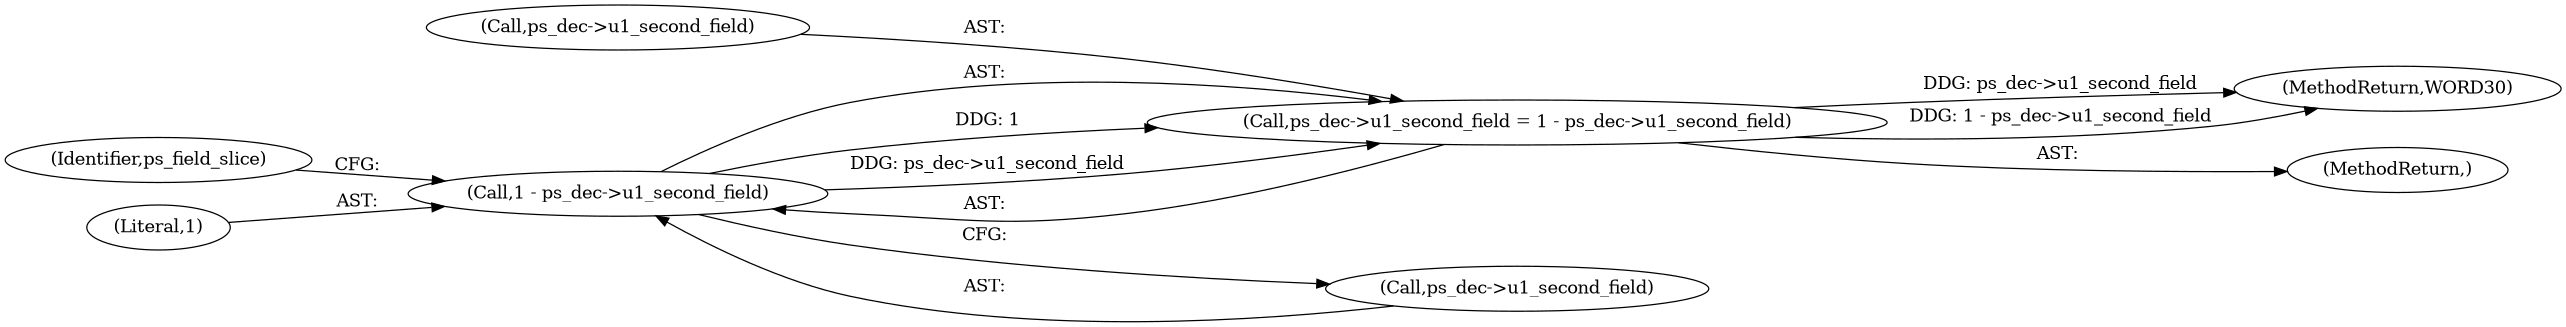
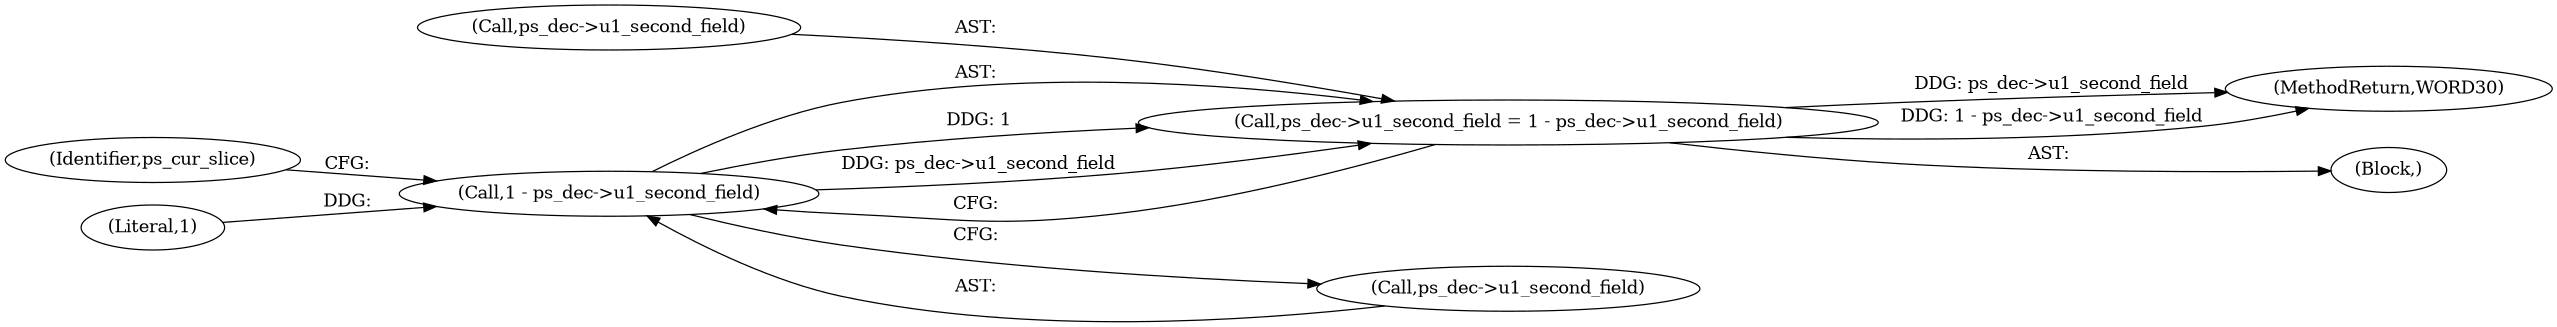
(159, 160) -> (153, 160)
(2398, 170) -> (2389, 170)
(360, 202) -> (350, 202)
(988, 204) -> (979, 204)
